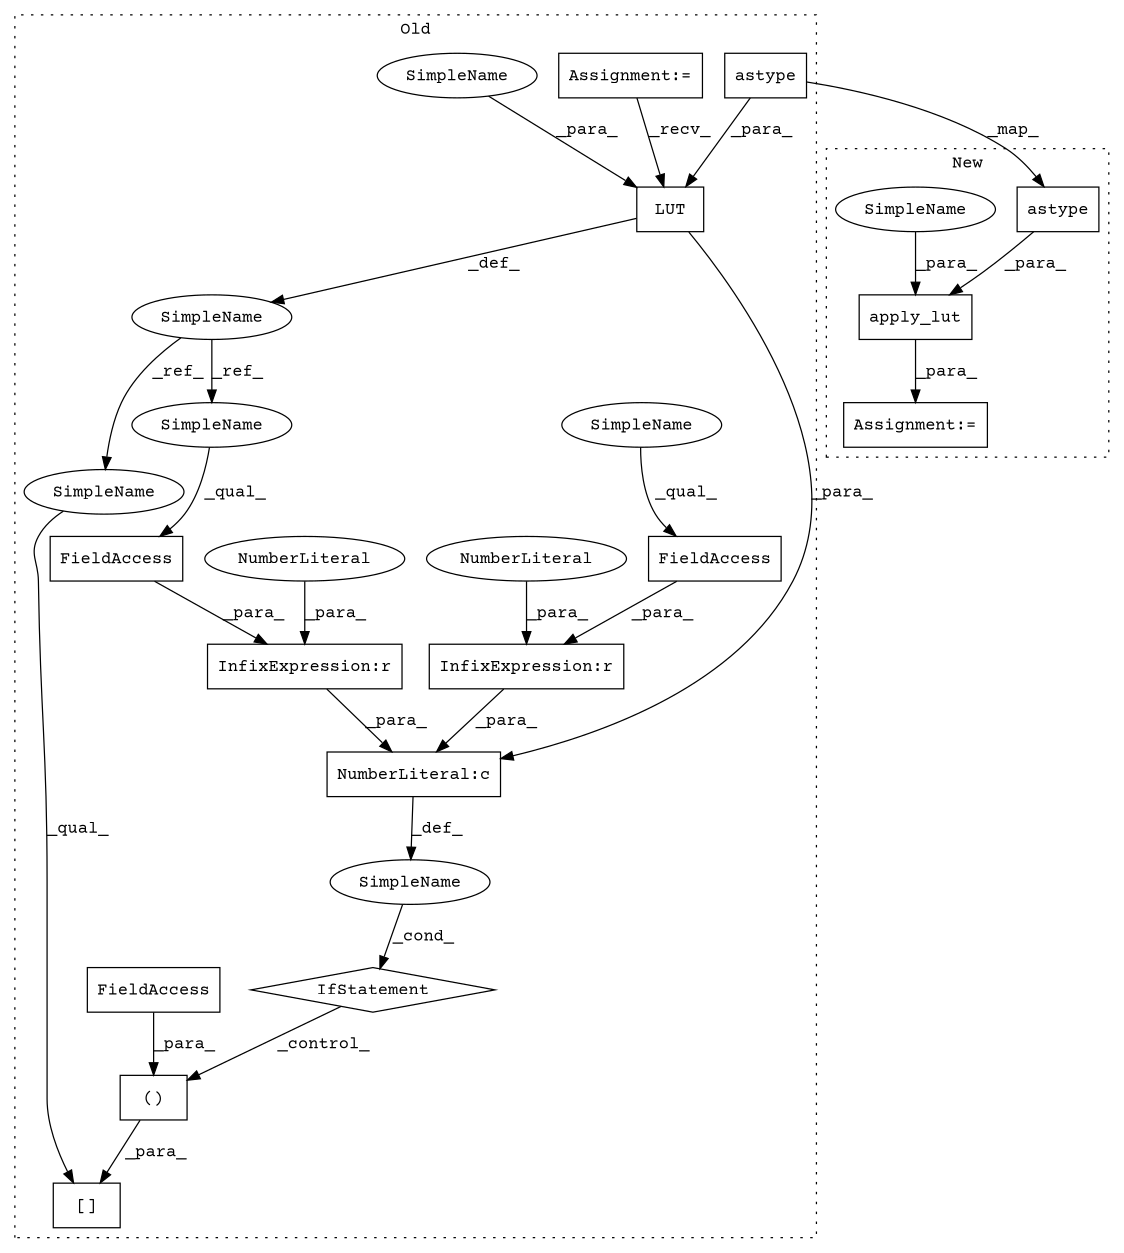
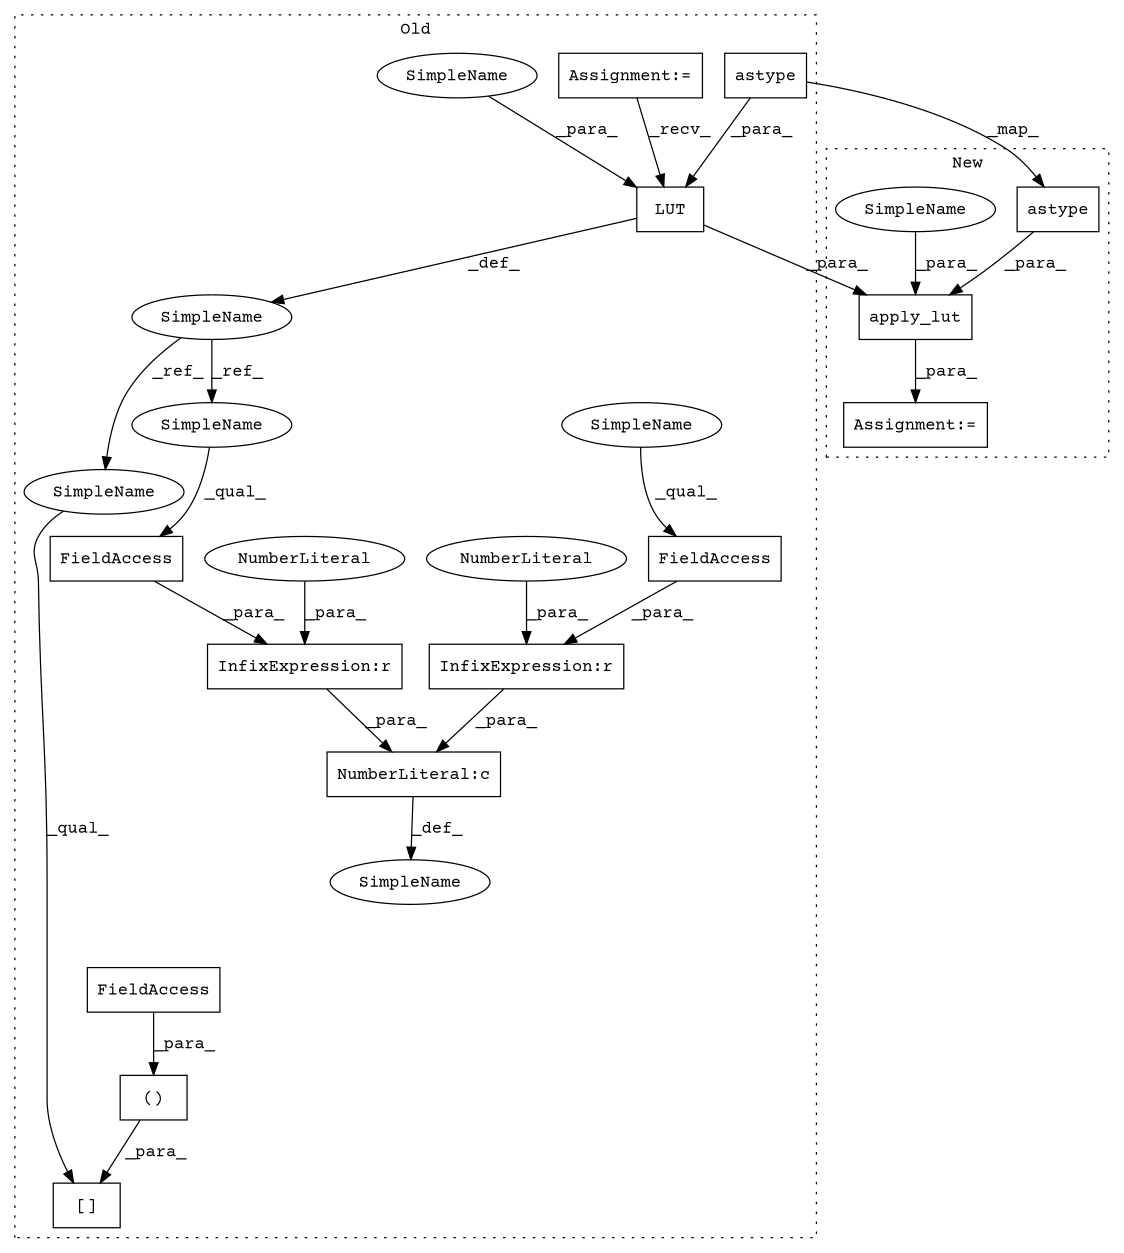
(800, 560) -> (779, 257)
(373, 990) -> none
